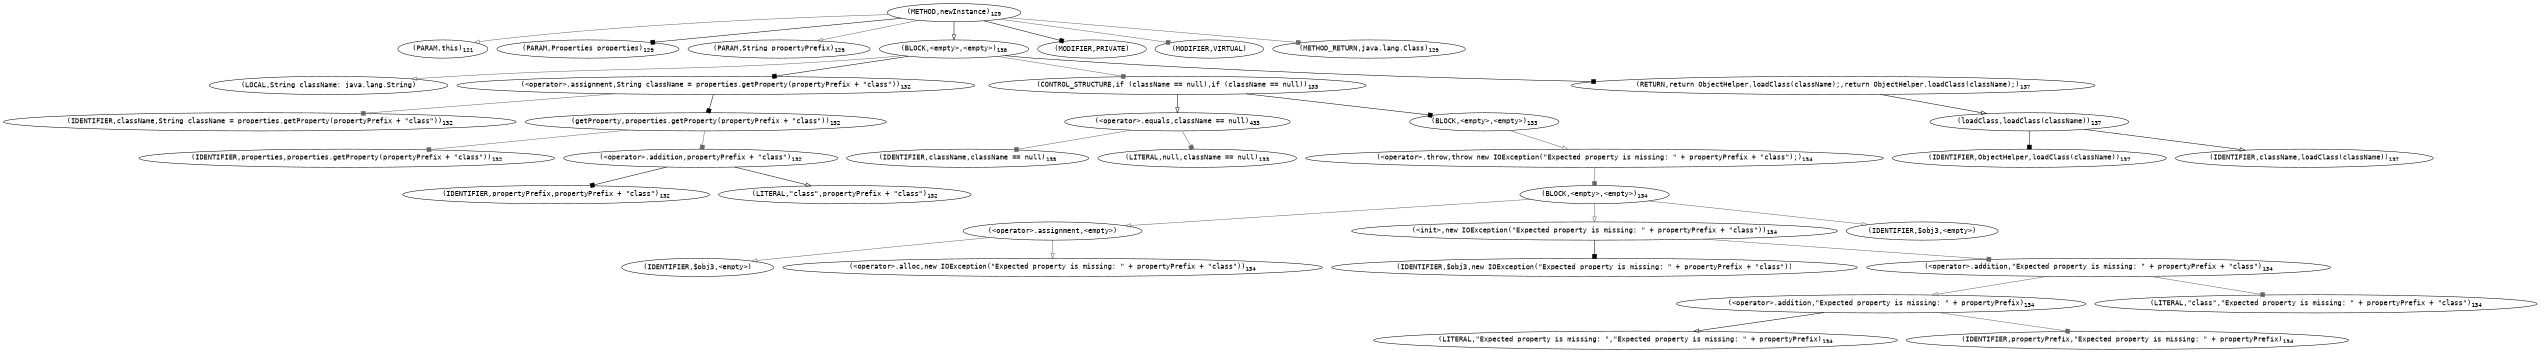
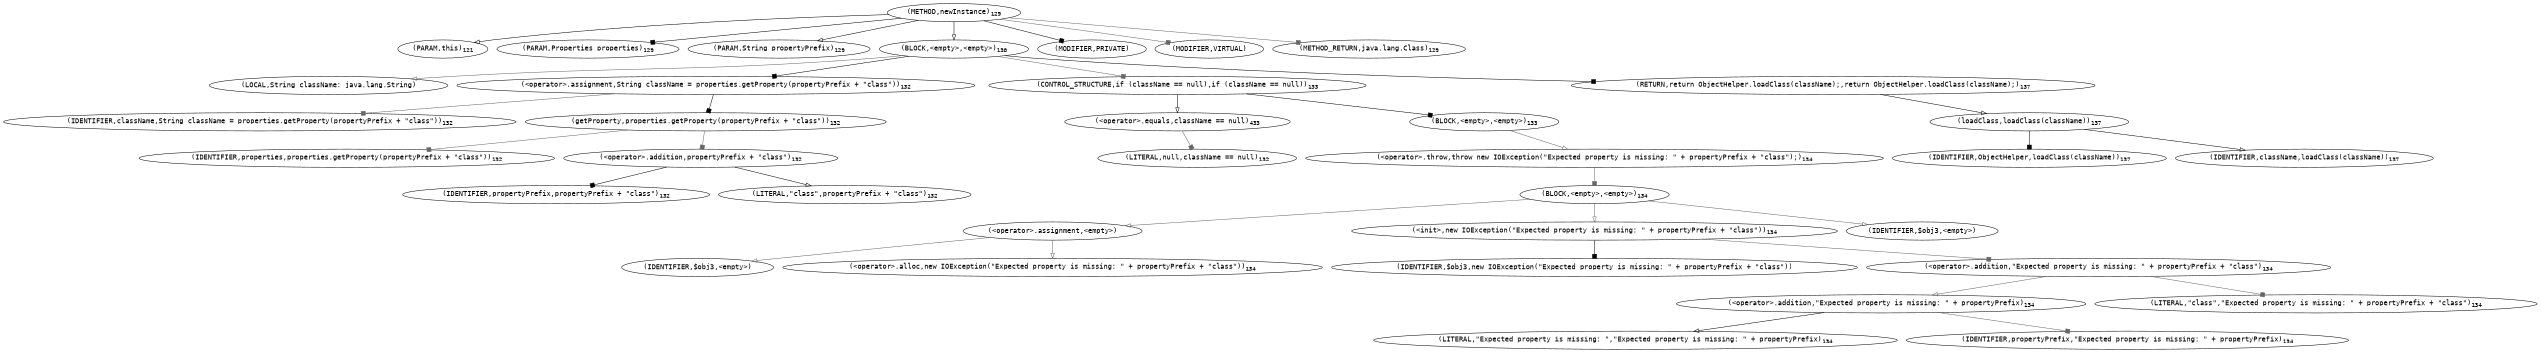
(684, 24) -> (684, 24)
(870, 30) -> (870, 30)
(1264, 157) -> (1264, 157)
(968, 158) -> none
